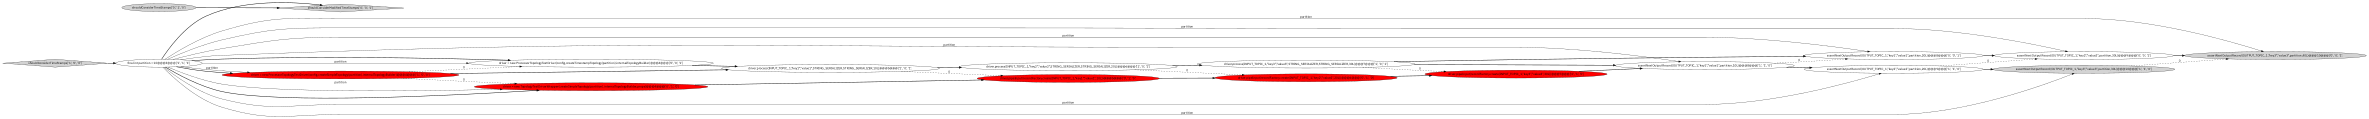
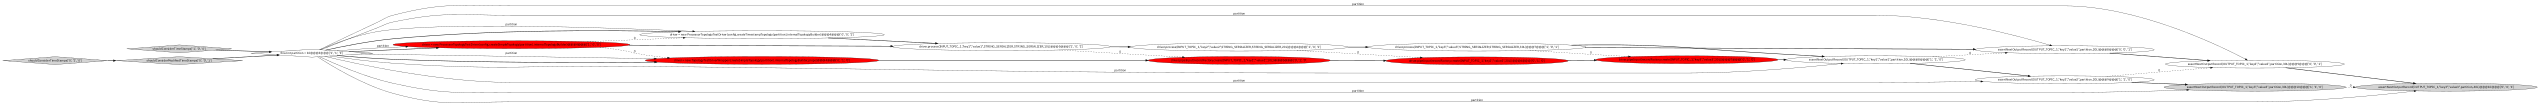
(159, 8) -> (55, 61)
(223, 10) -> (245, 57)
(159, 63) -> (312, 53)
